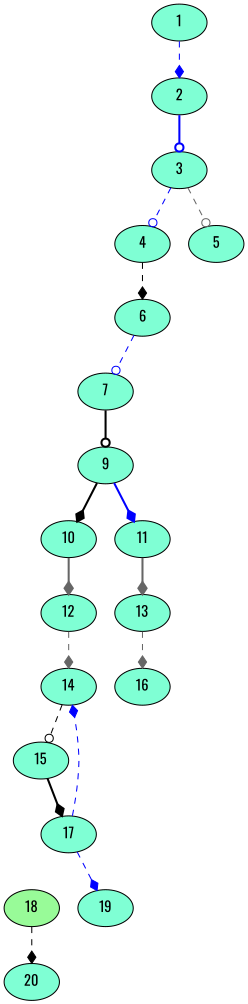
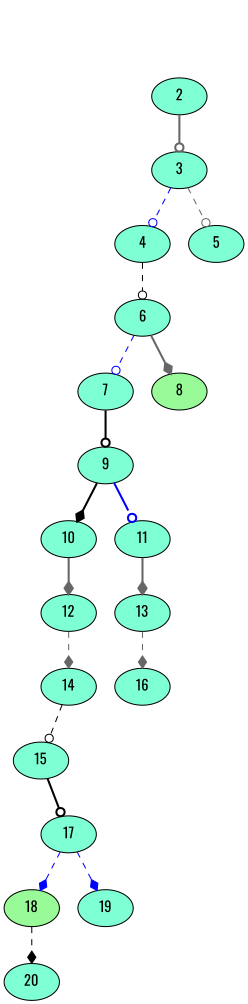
(179, 23) -> none
(179, 129) -> (179, 129)
(142, 277) -> (142, 277)
none -> (179, 392)
(121, 497) -> (121, 497)
(79, 767) -> (53, 866)
(53, 793) -> (53, 793)
